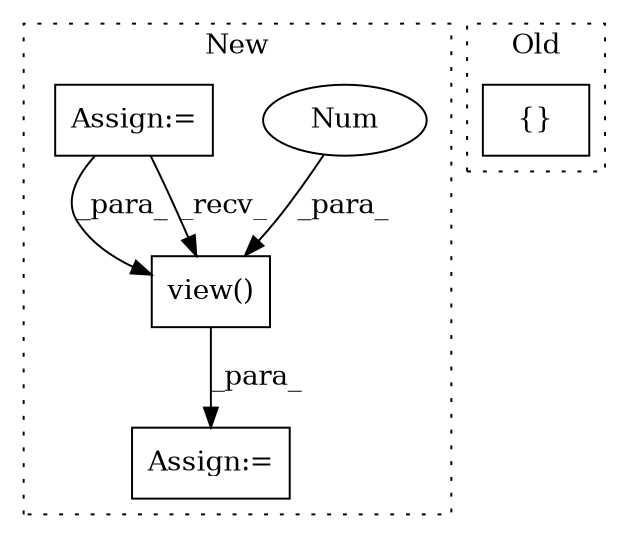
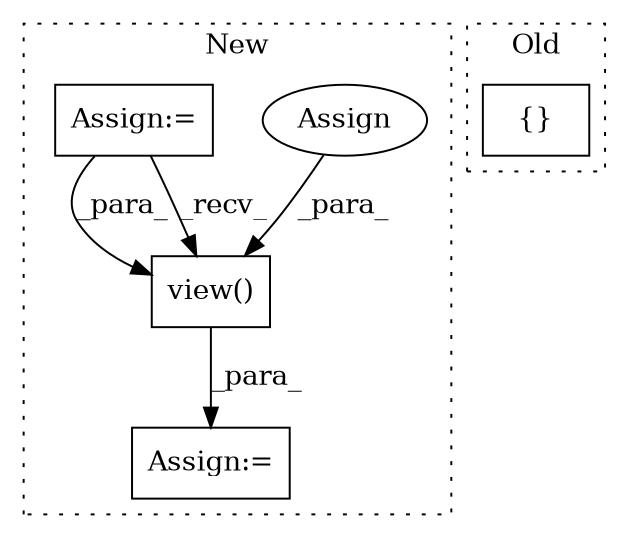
(345, 120) -> (345, 120)
